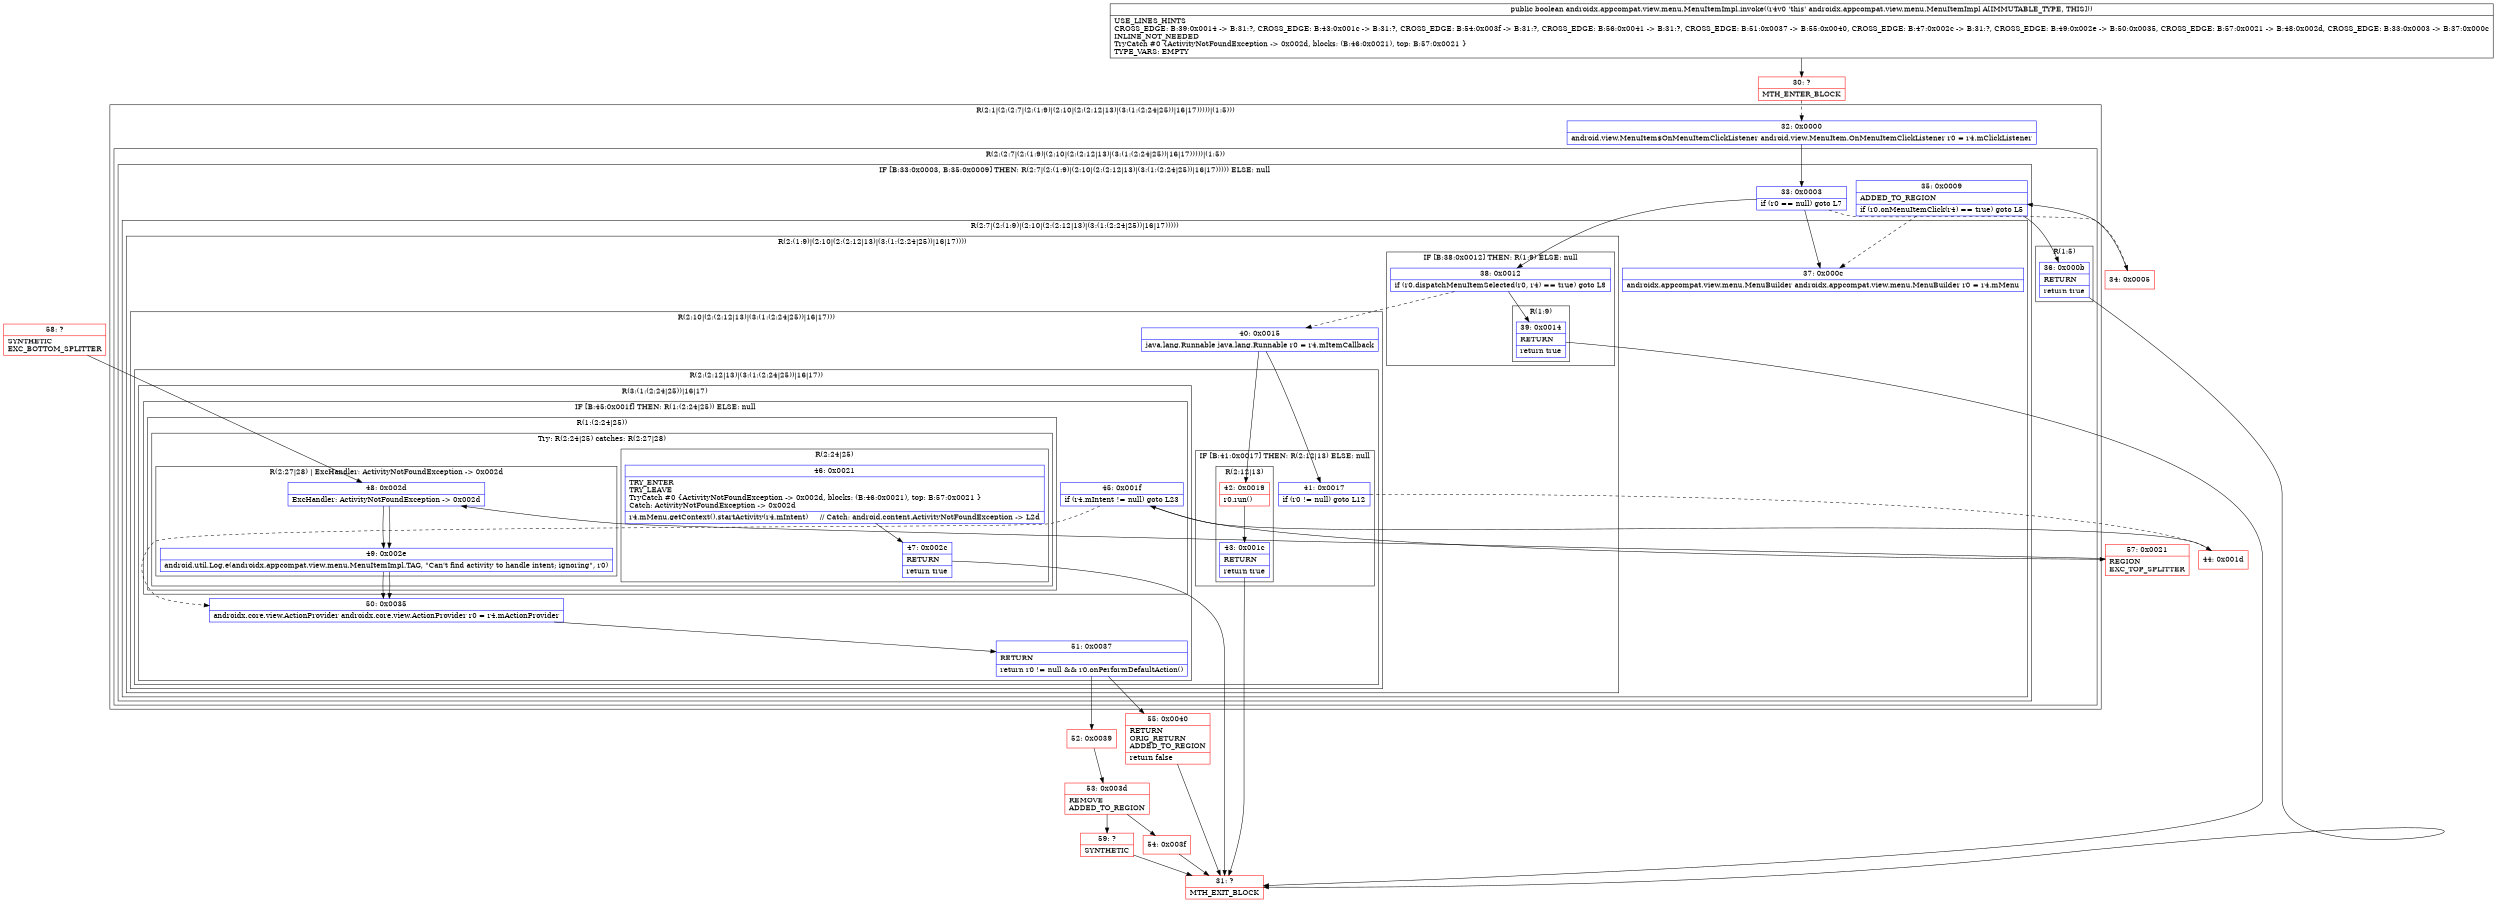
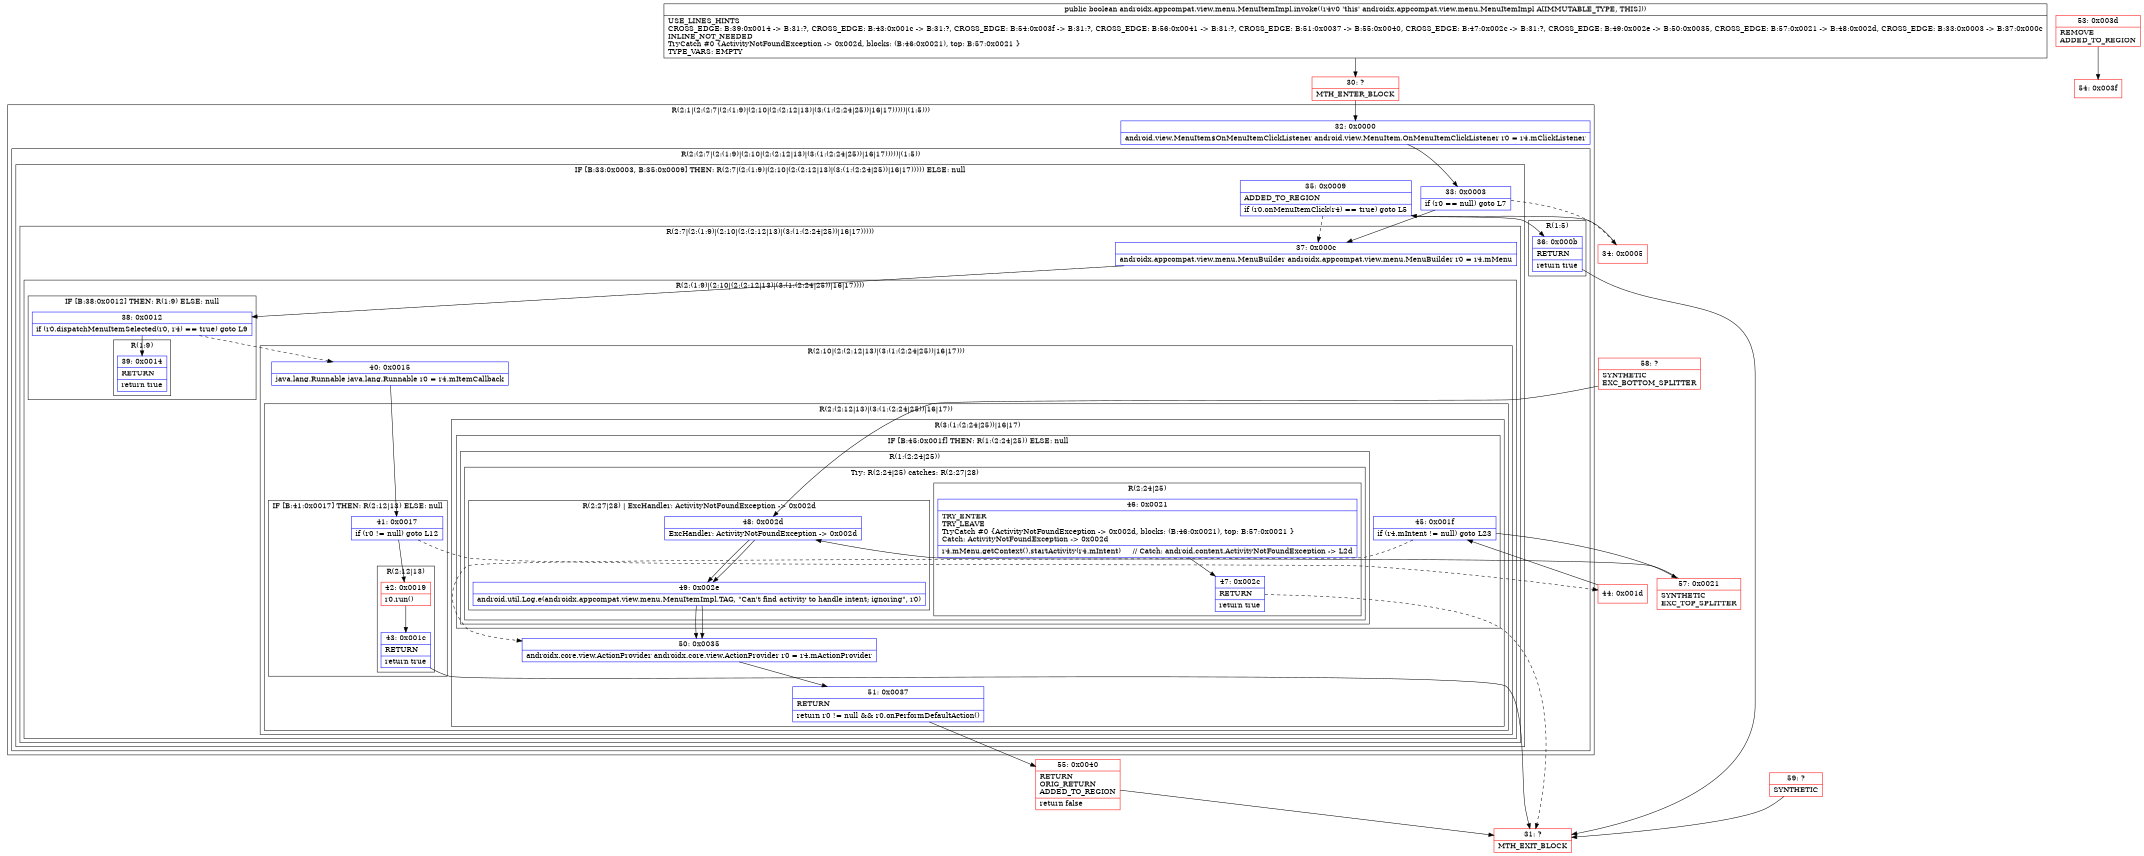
(1802, 108) -> (1355, 108)
(1634, 215) -> (691, 291)
(1252, 414) -> (401, 558)
(2125, 562) -> (1684, 596)
(1208, 610) -> (1487, 621)
(1092, 739) -> none
(2261, 800) -> none
(1107, 821) -> none
(1192, 863) -> none
